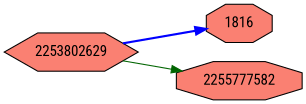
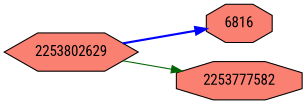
(239, 23) -> (239, 23)
(239, 81) -> (239, 81)
